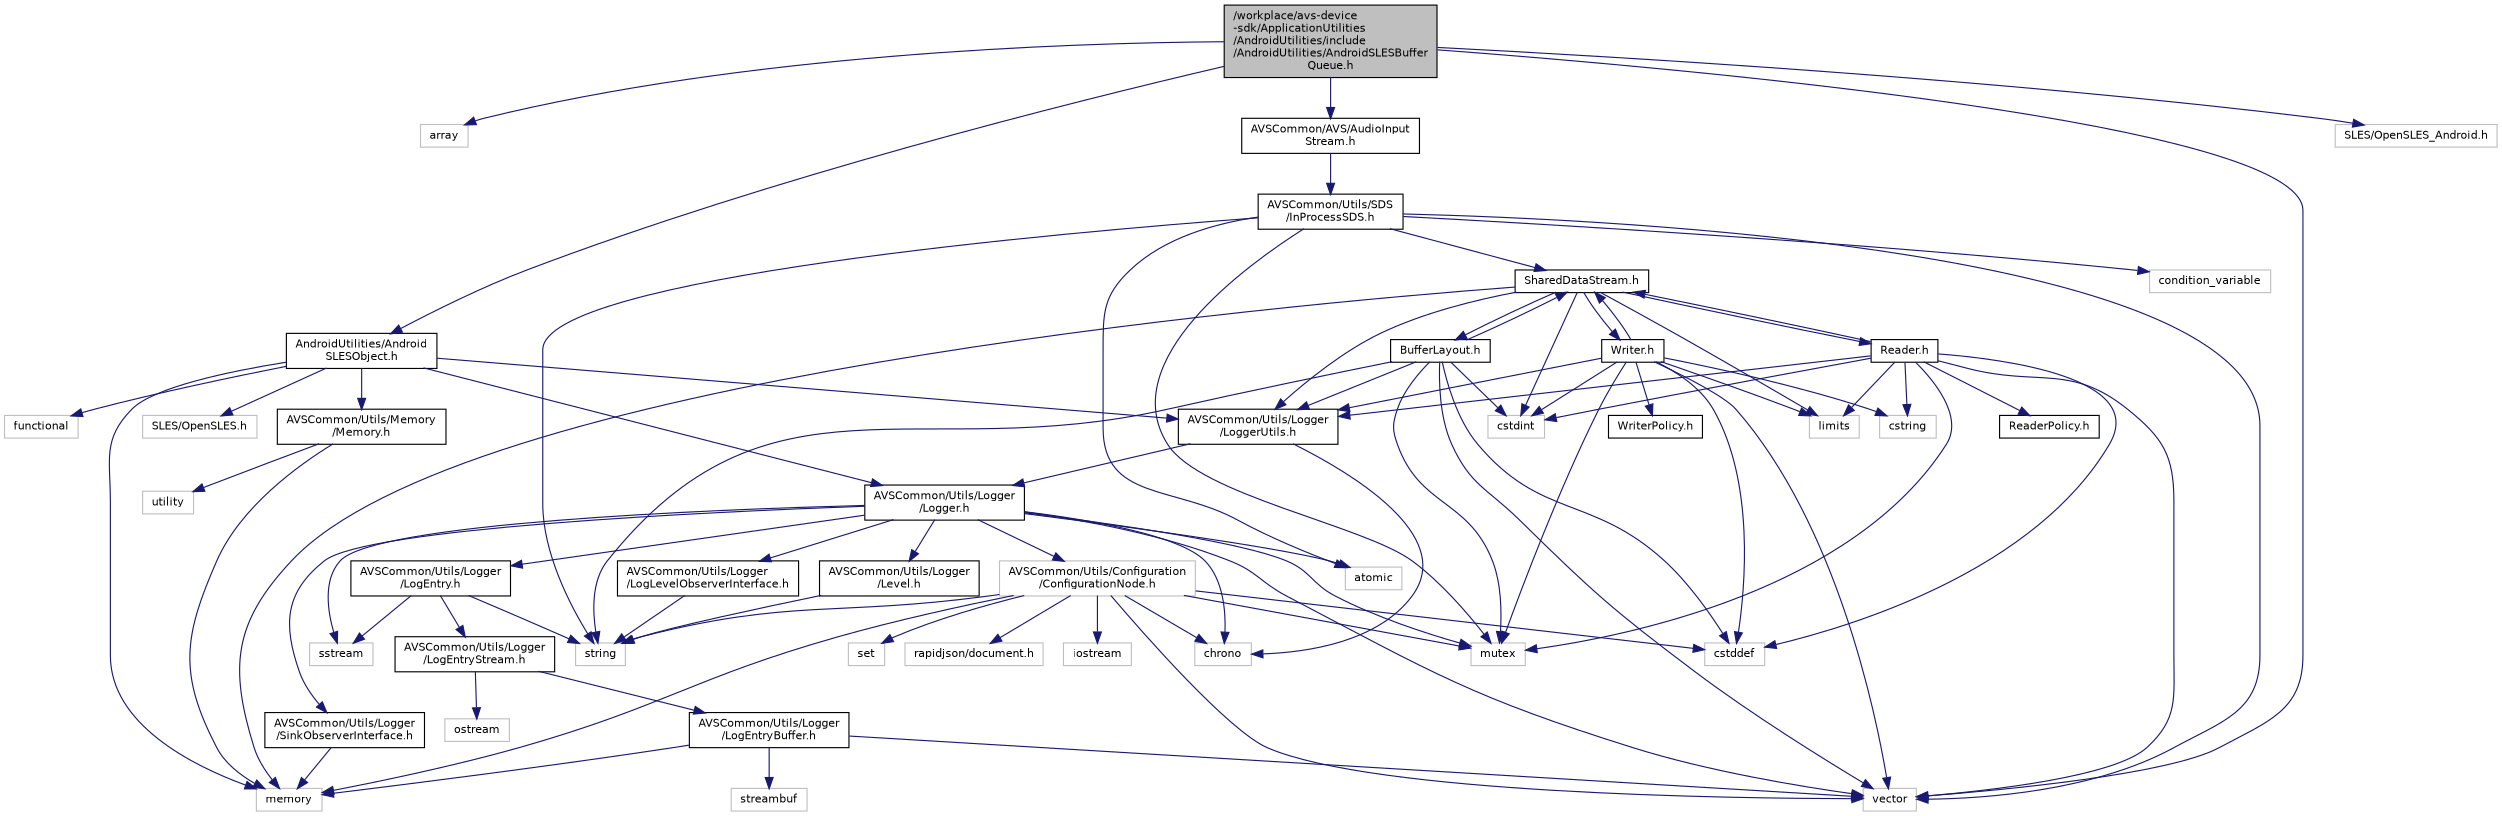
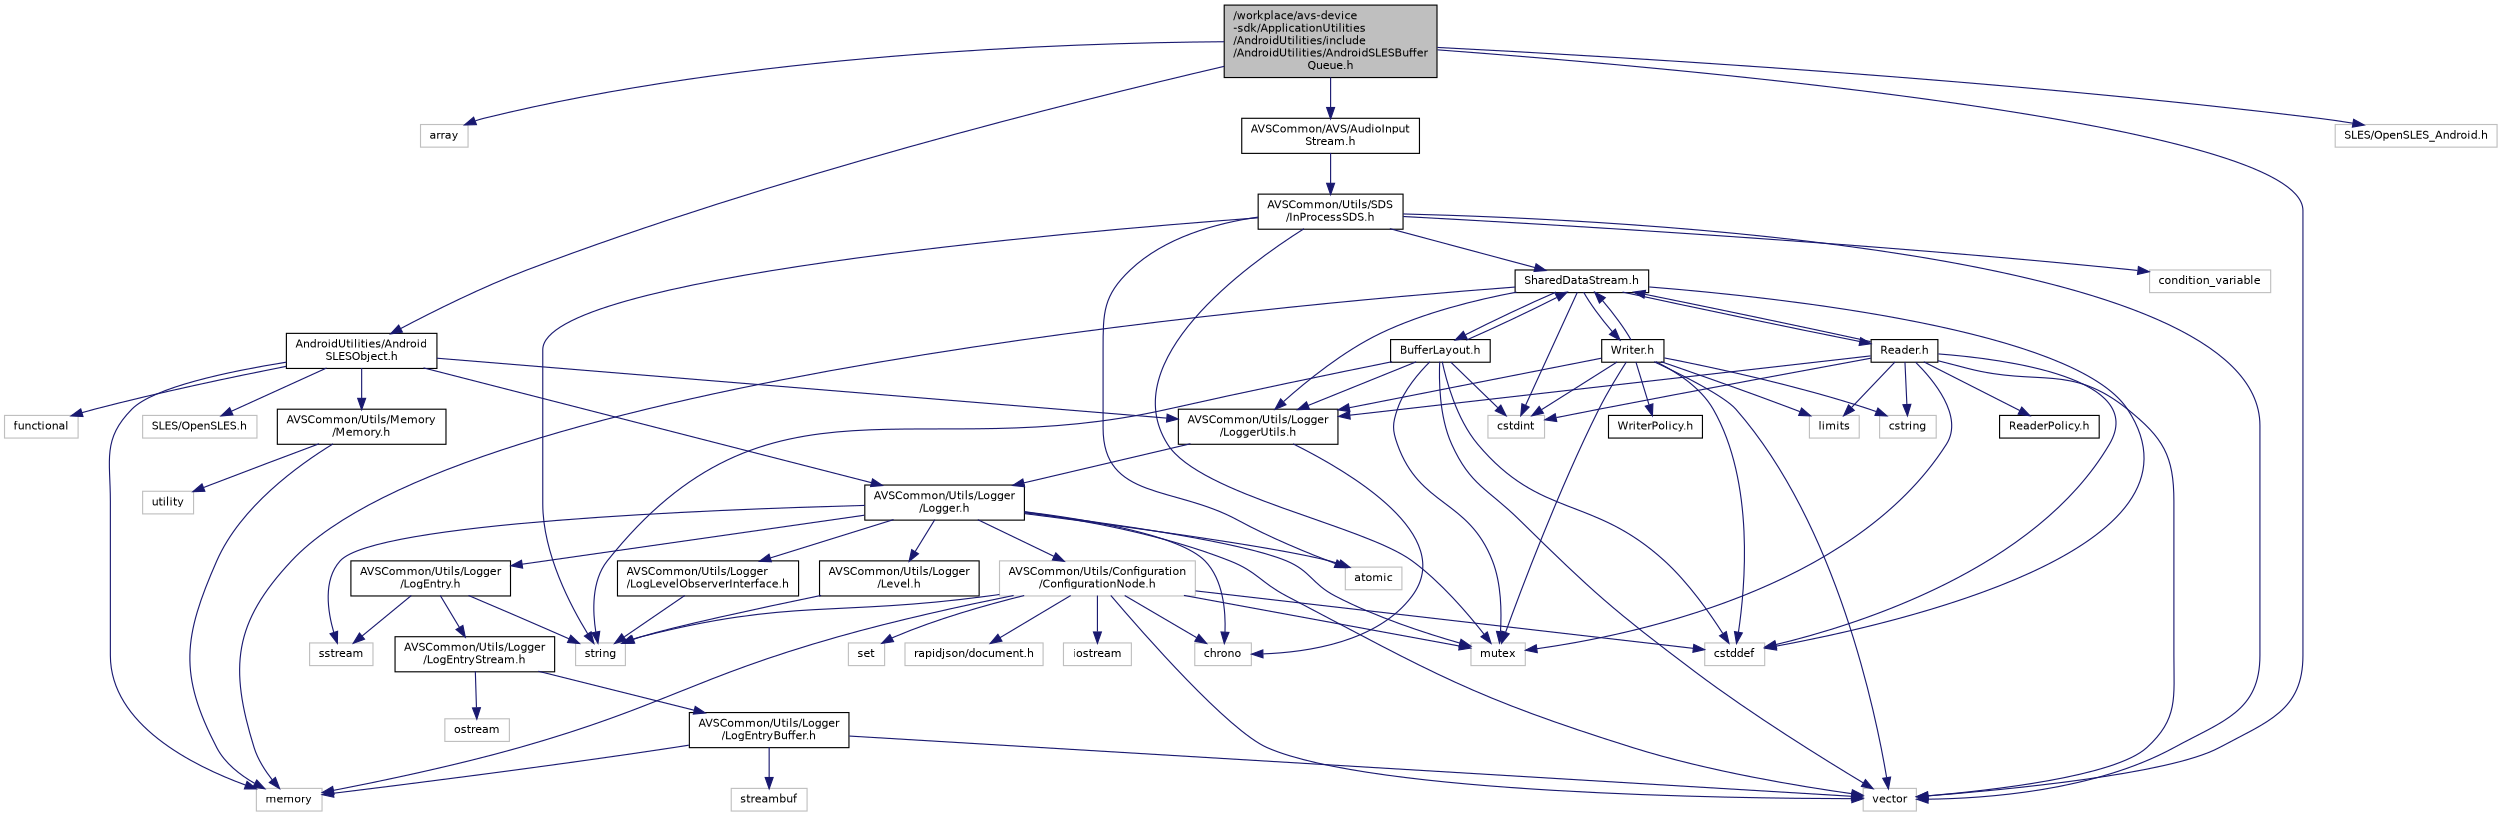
(1704, 350) -> (2133, 425)
(345, 730) -> none
